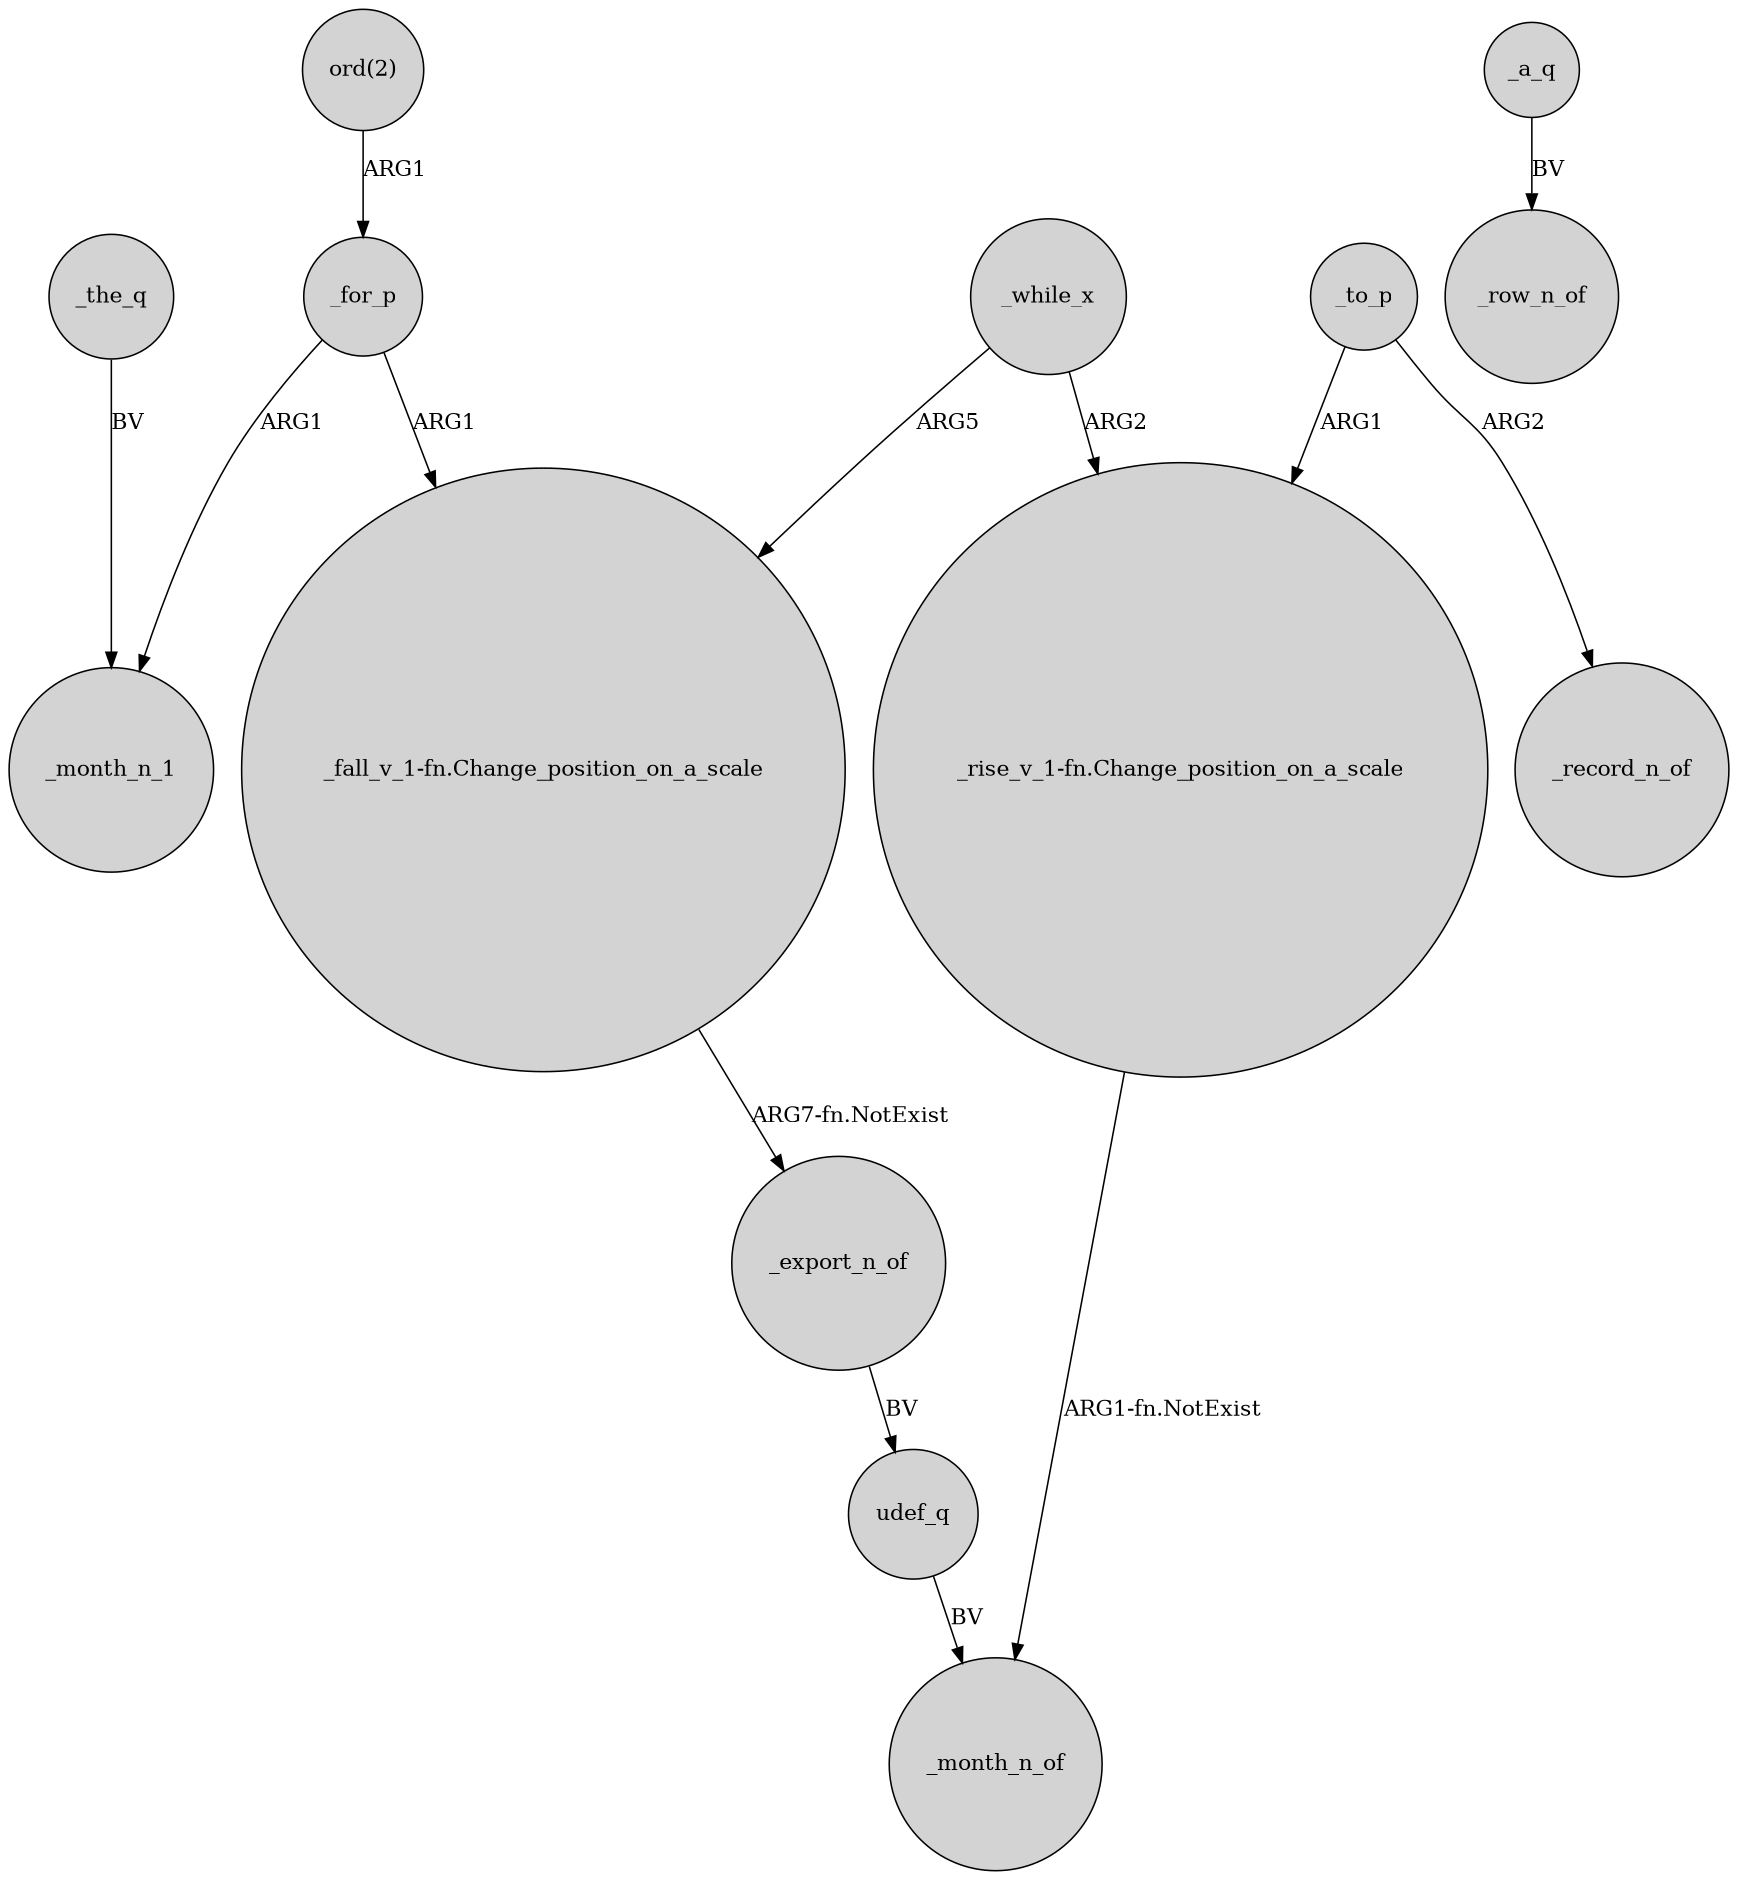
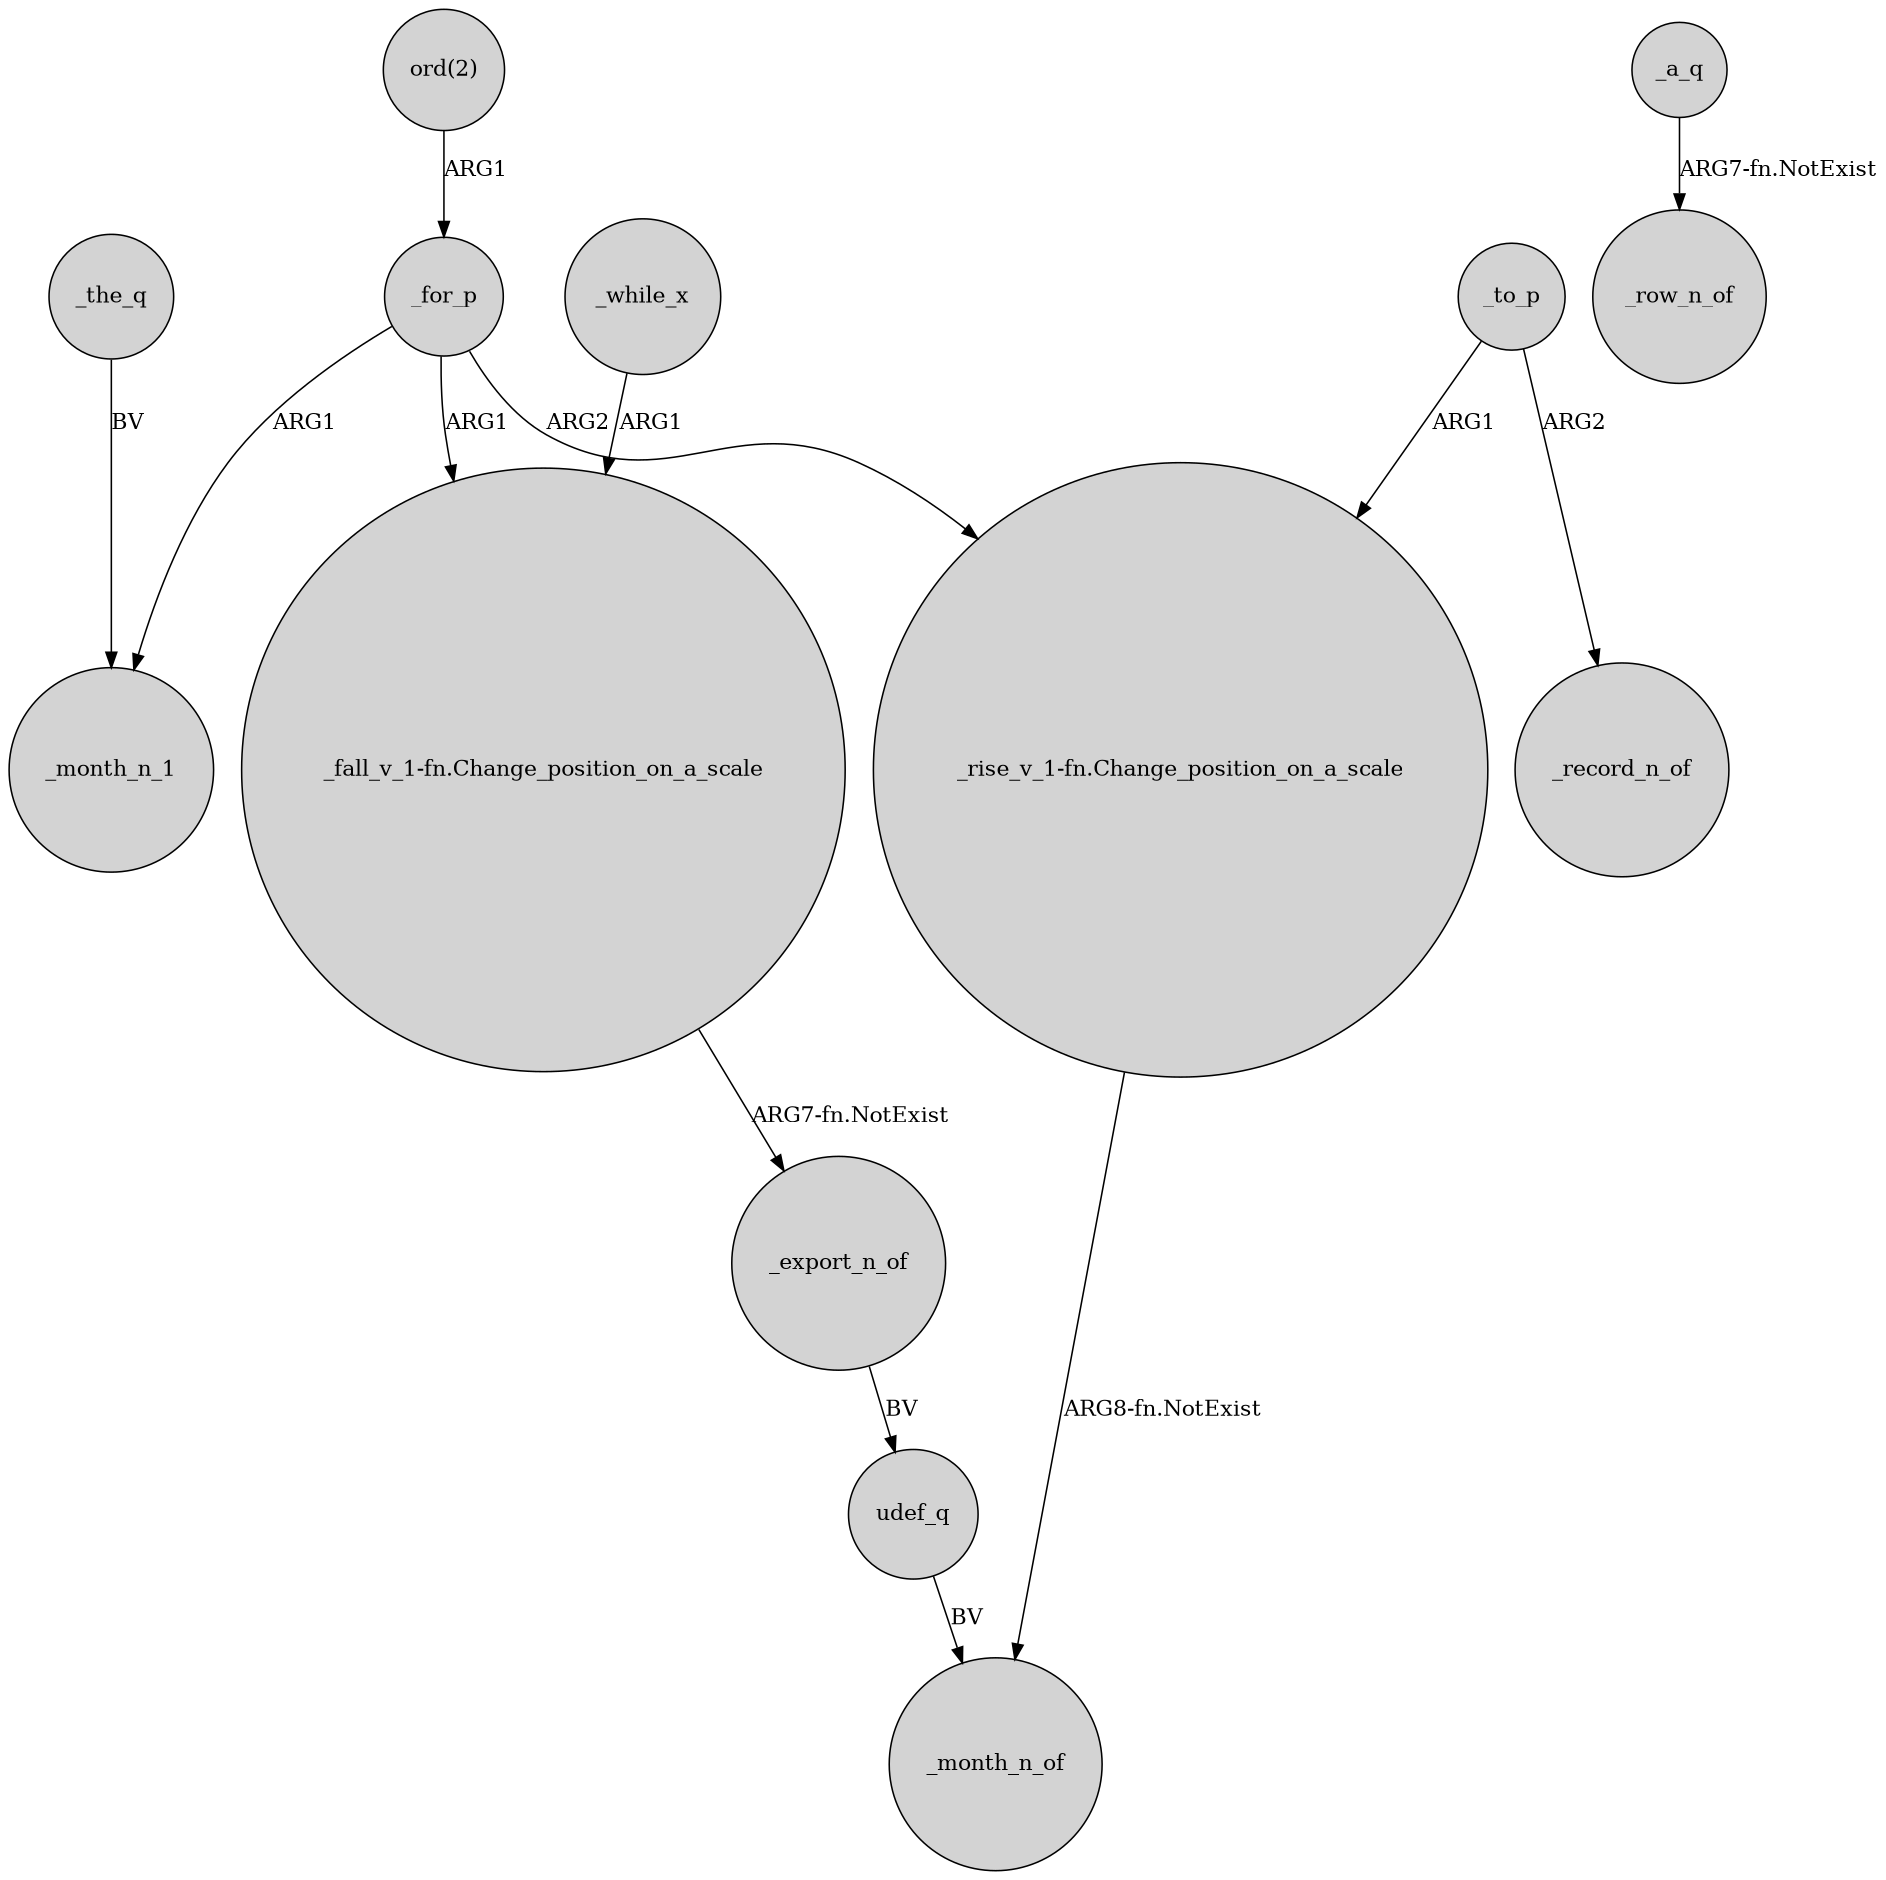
(1548, 170) -> (1778, 170)
(1081, 415) -> (707, 452)
(948, 423) -> (651, 423)
(1163, 1410) -> (1163, 1410)
